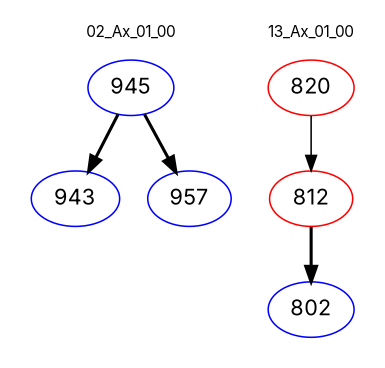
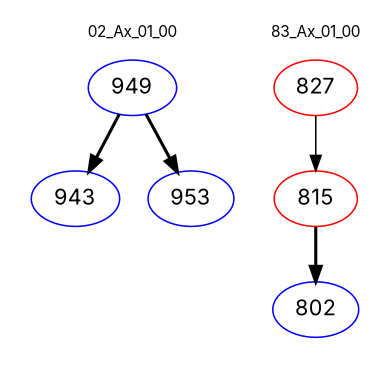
(311, 33) -> (316, 33)
(131, 88) -> (132, 88)
(311, 88) -> (316, 88)
(189, 199) -> (191, 199)
(311, 199) -> (316, 199)
